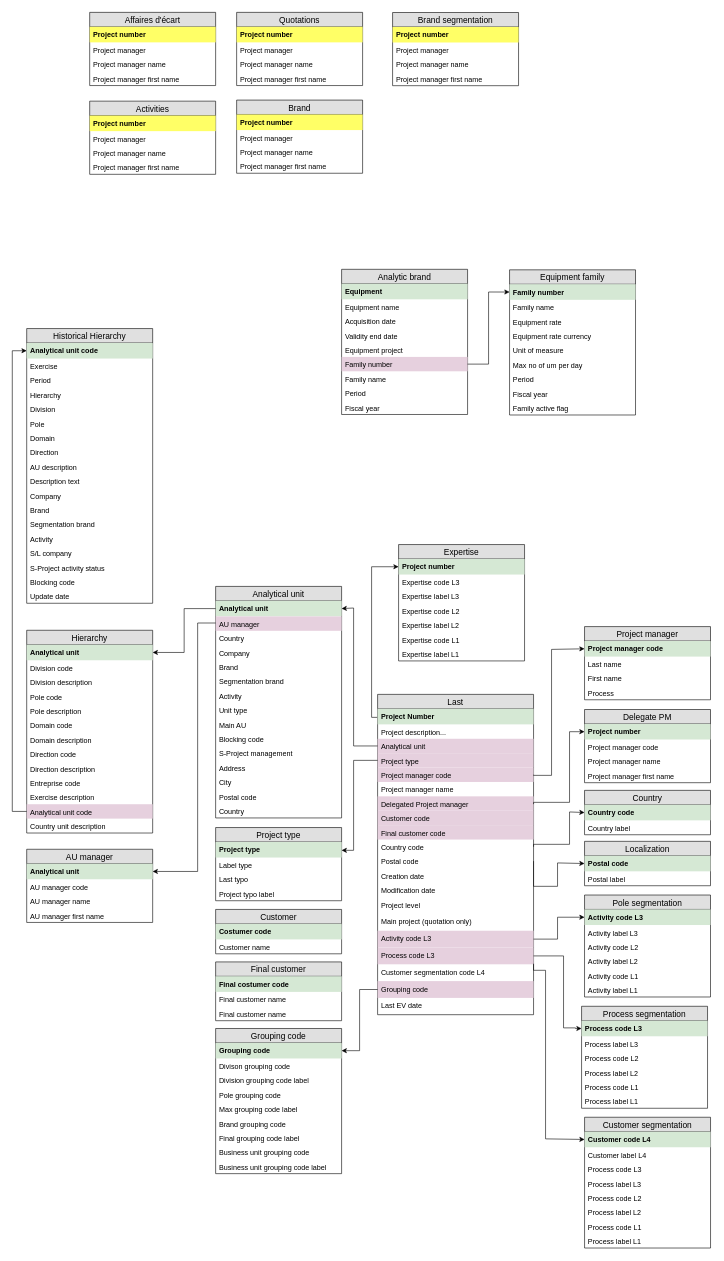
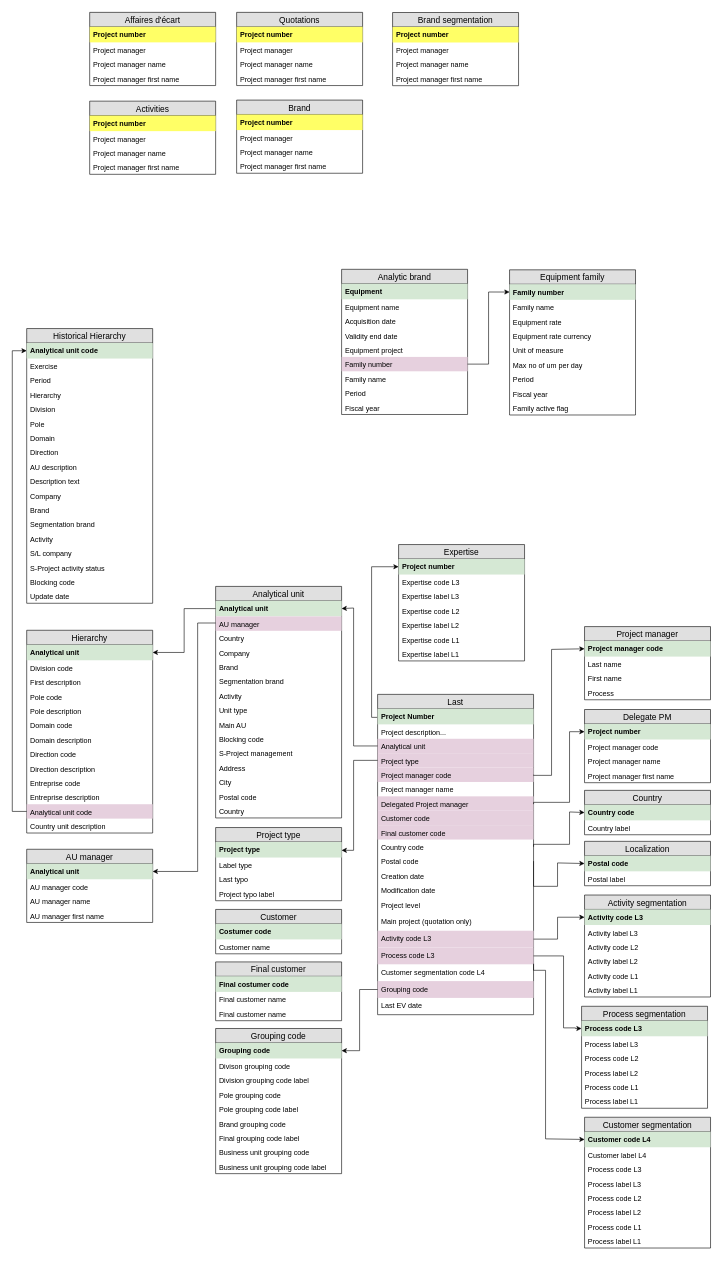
(65, 683) -> (61, 683)
(67, 798) -> (71, 798)
(647, 903) -> (647, 903)
(260, 1110) -> (261, 1110)
